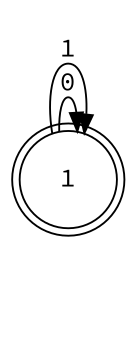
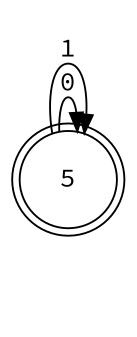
(68, 180) -> (68, 180)
